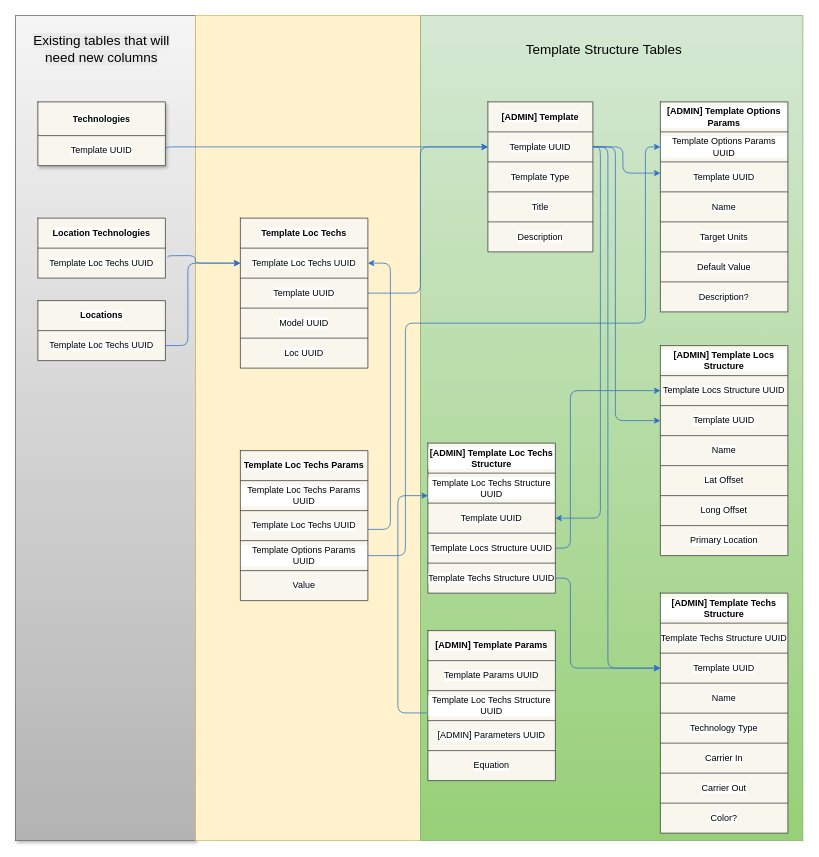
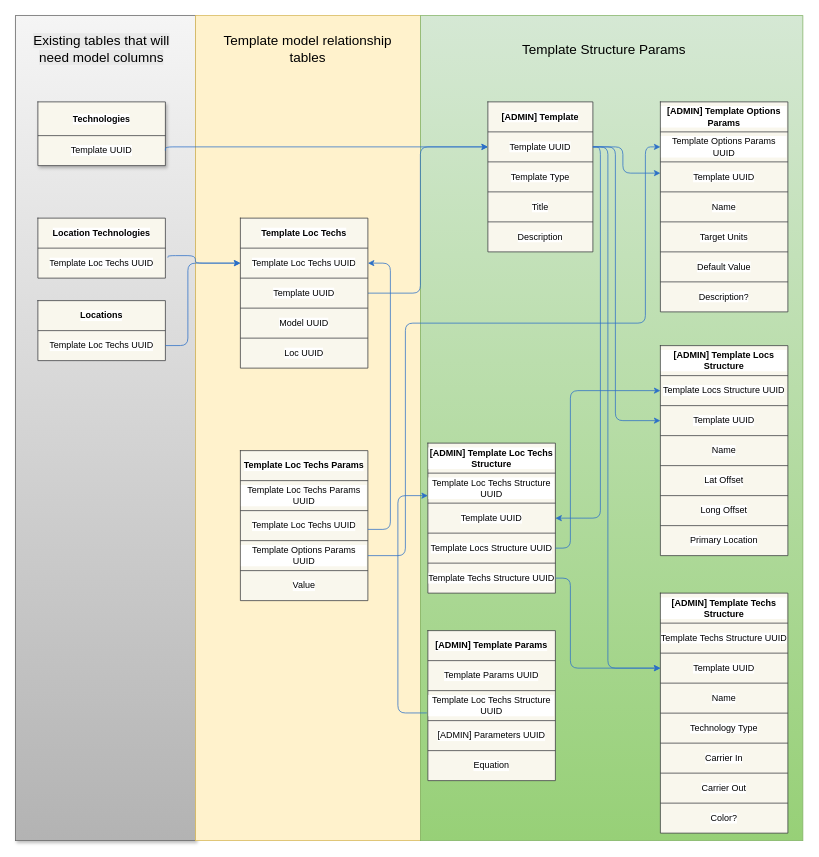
(102, 49) -> (102, 49)
none -> (308, 49)
(604, 49) -> (604, 49)
